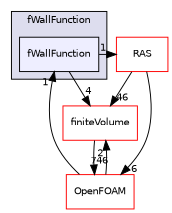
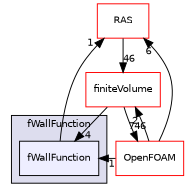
(78, 85) -> (94, 121)
(150, 123) -> (172, 91)
